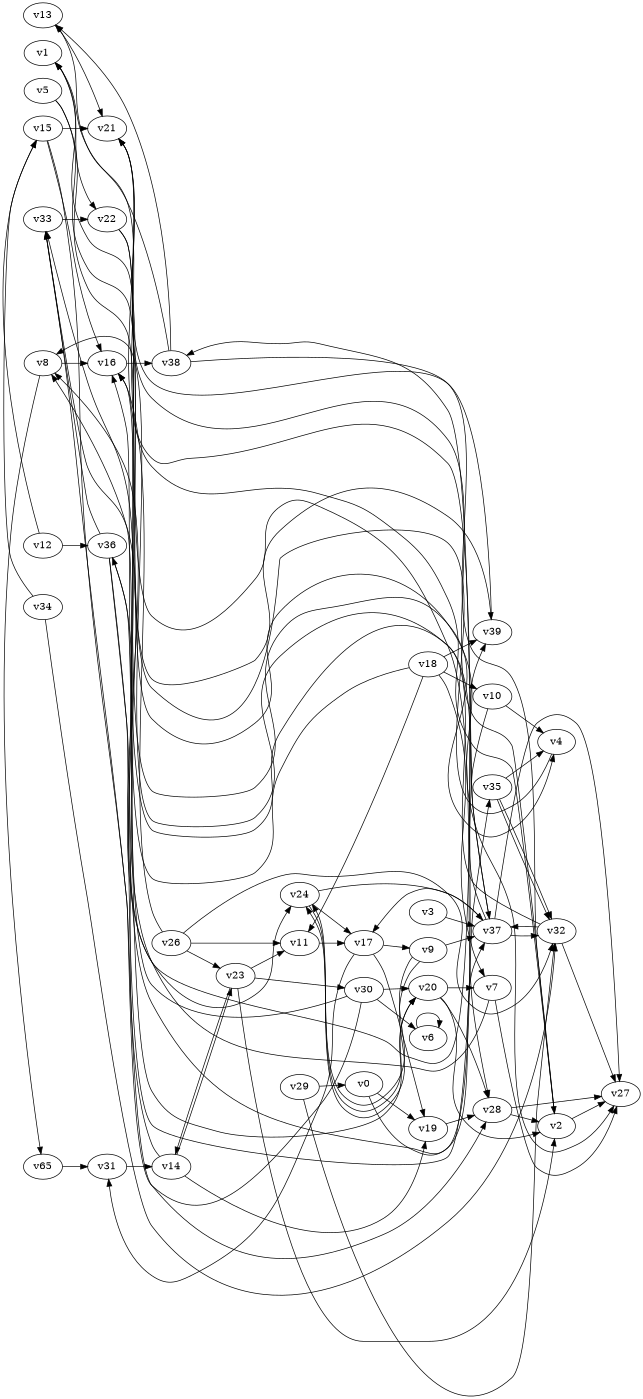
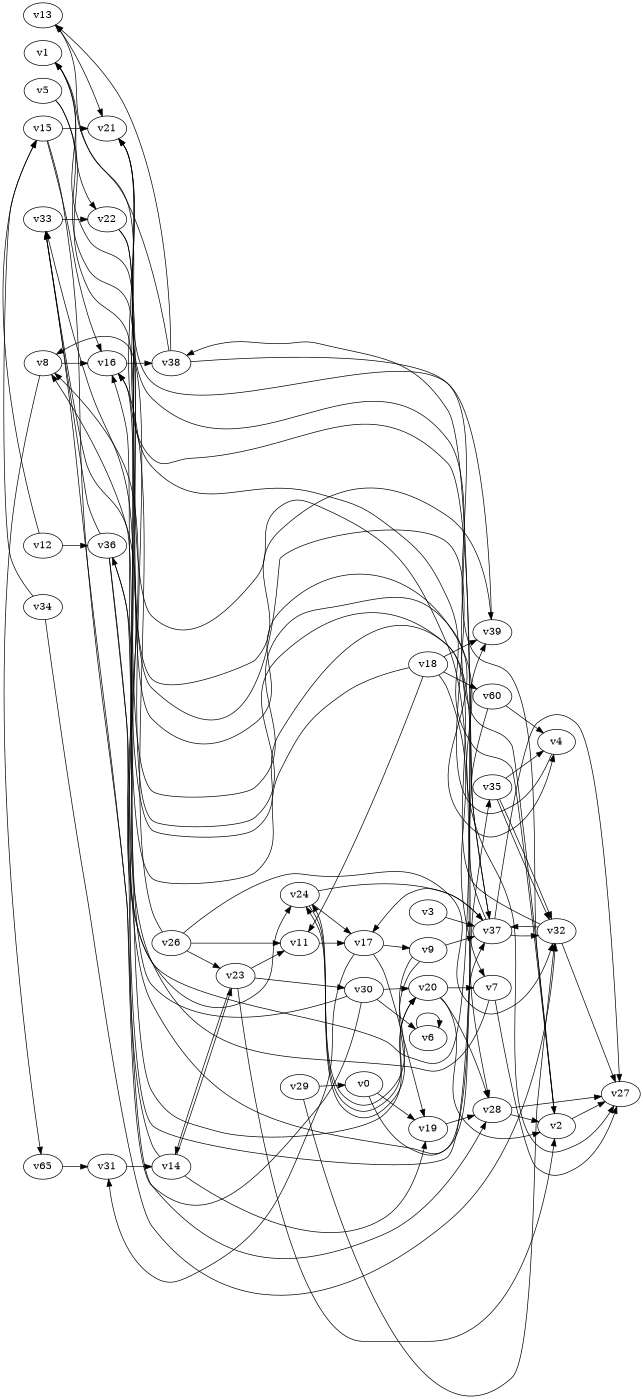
(492, 697) -> (492, 697)
